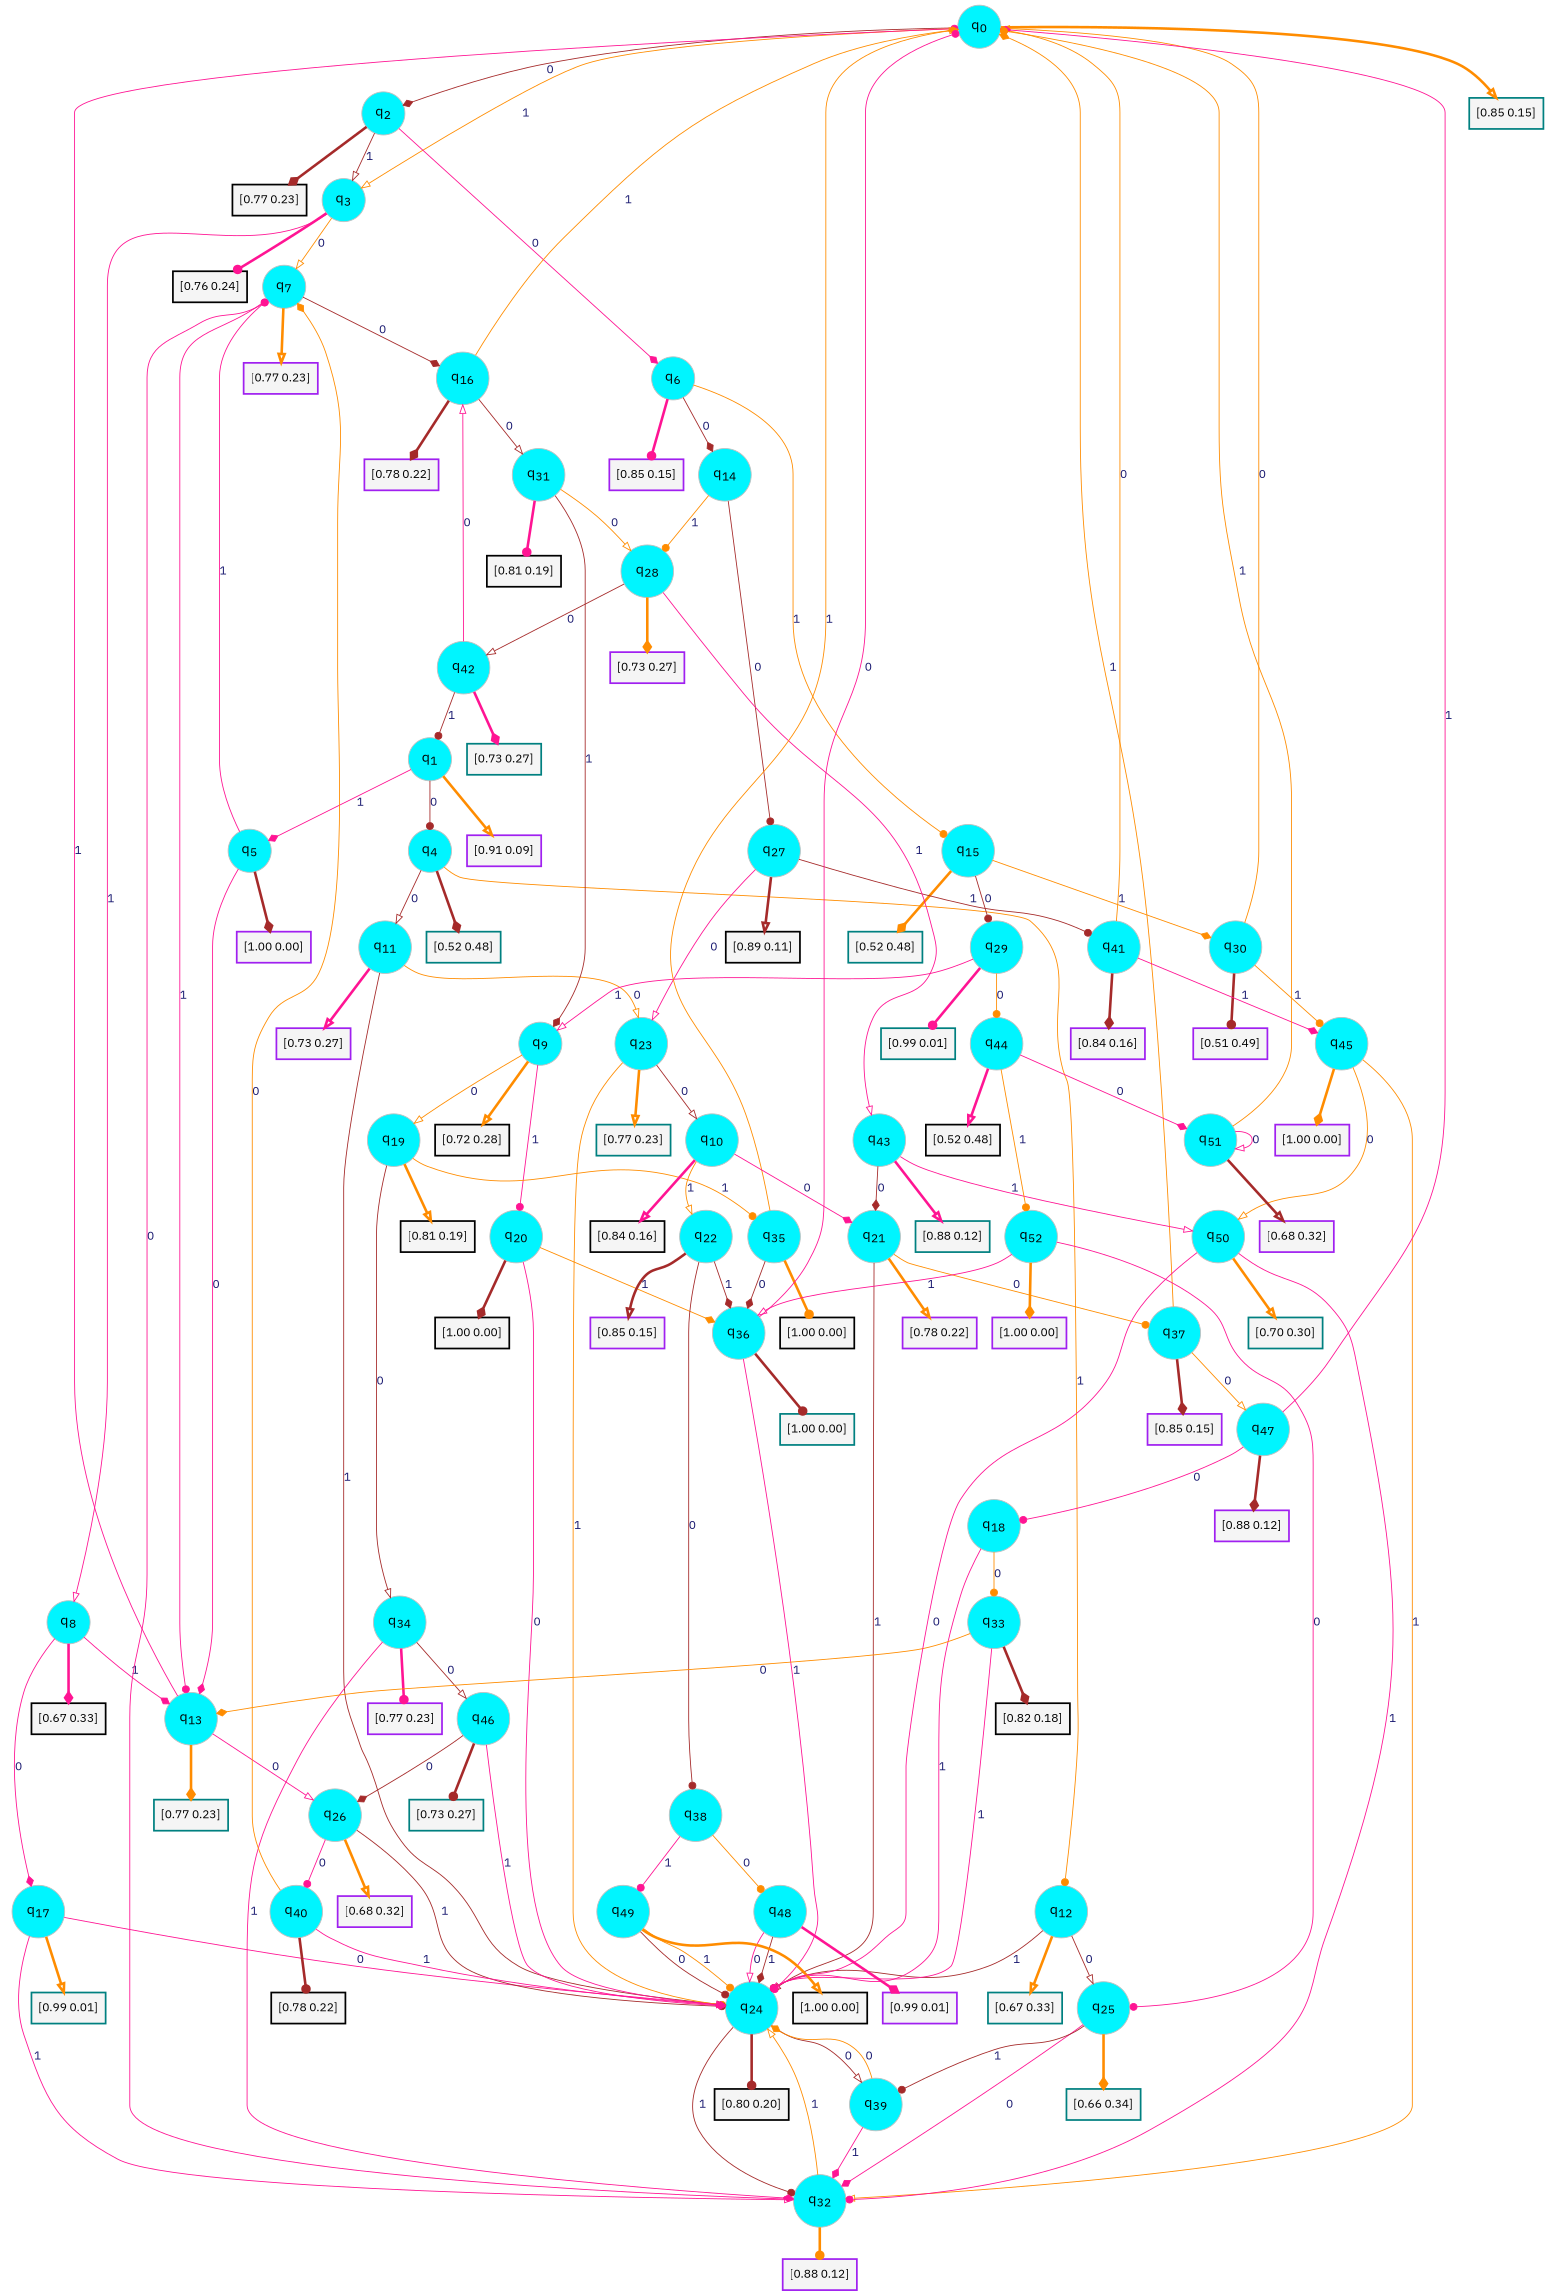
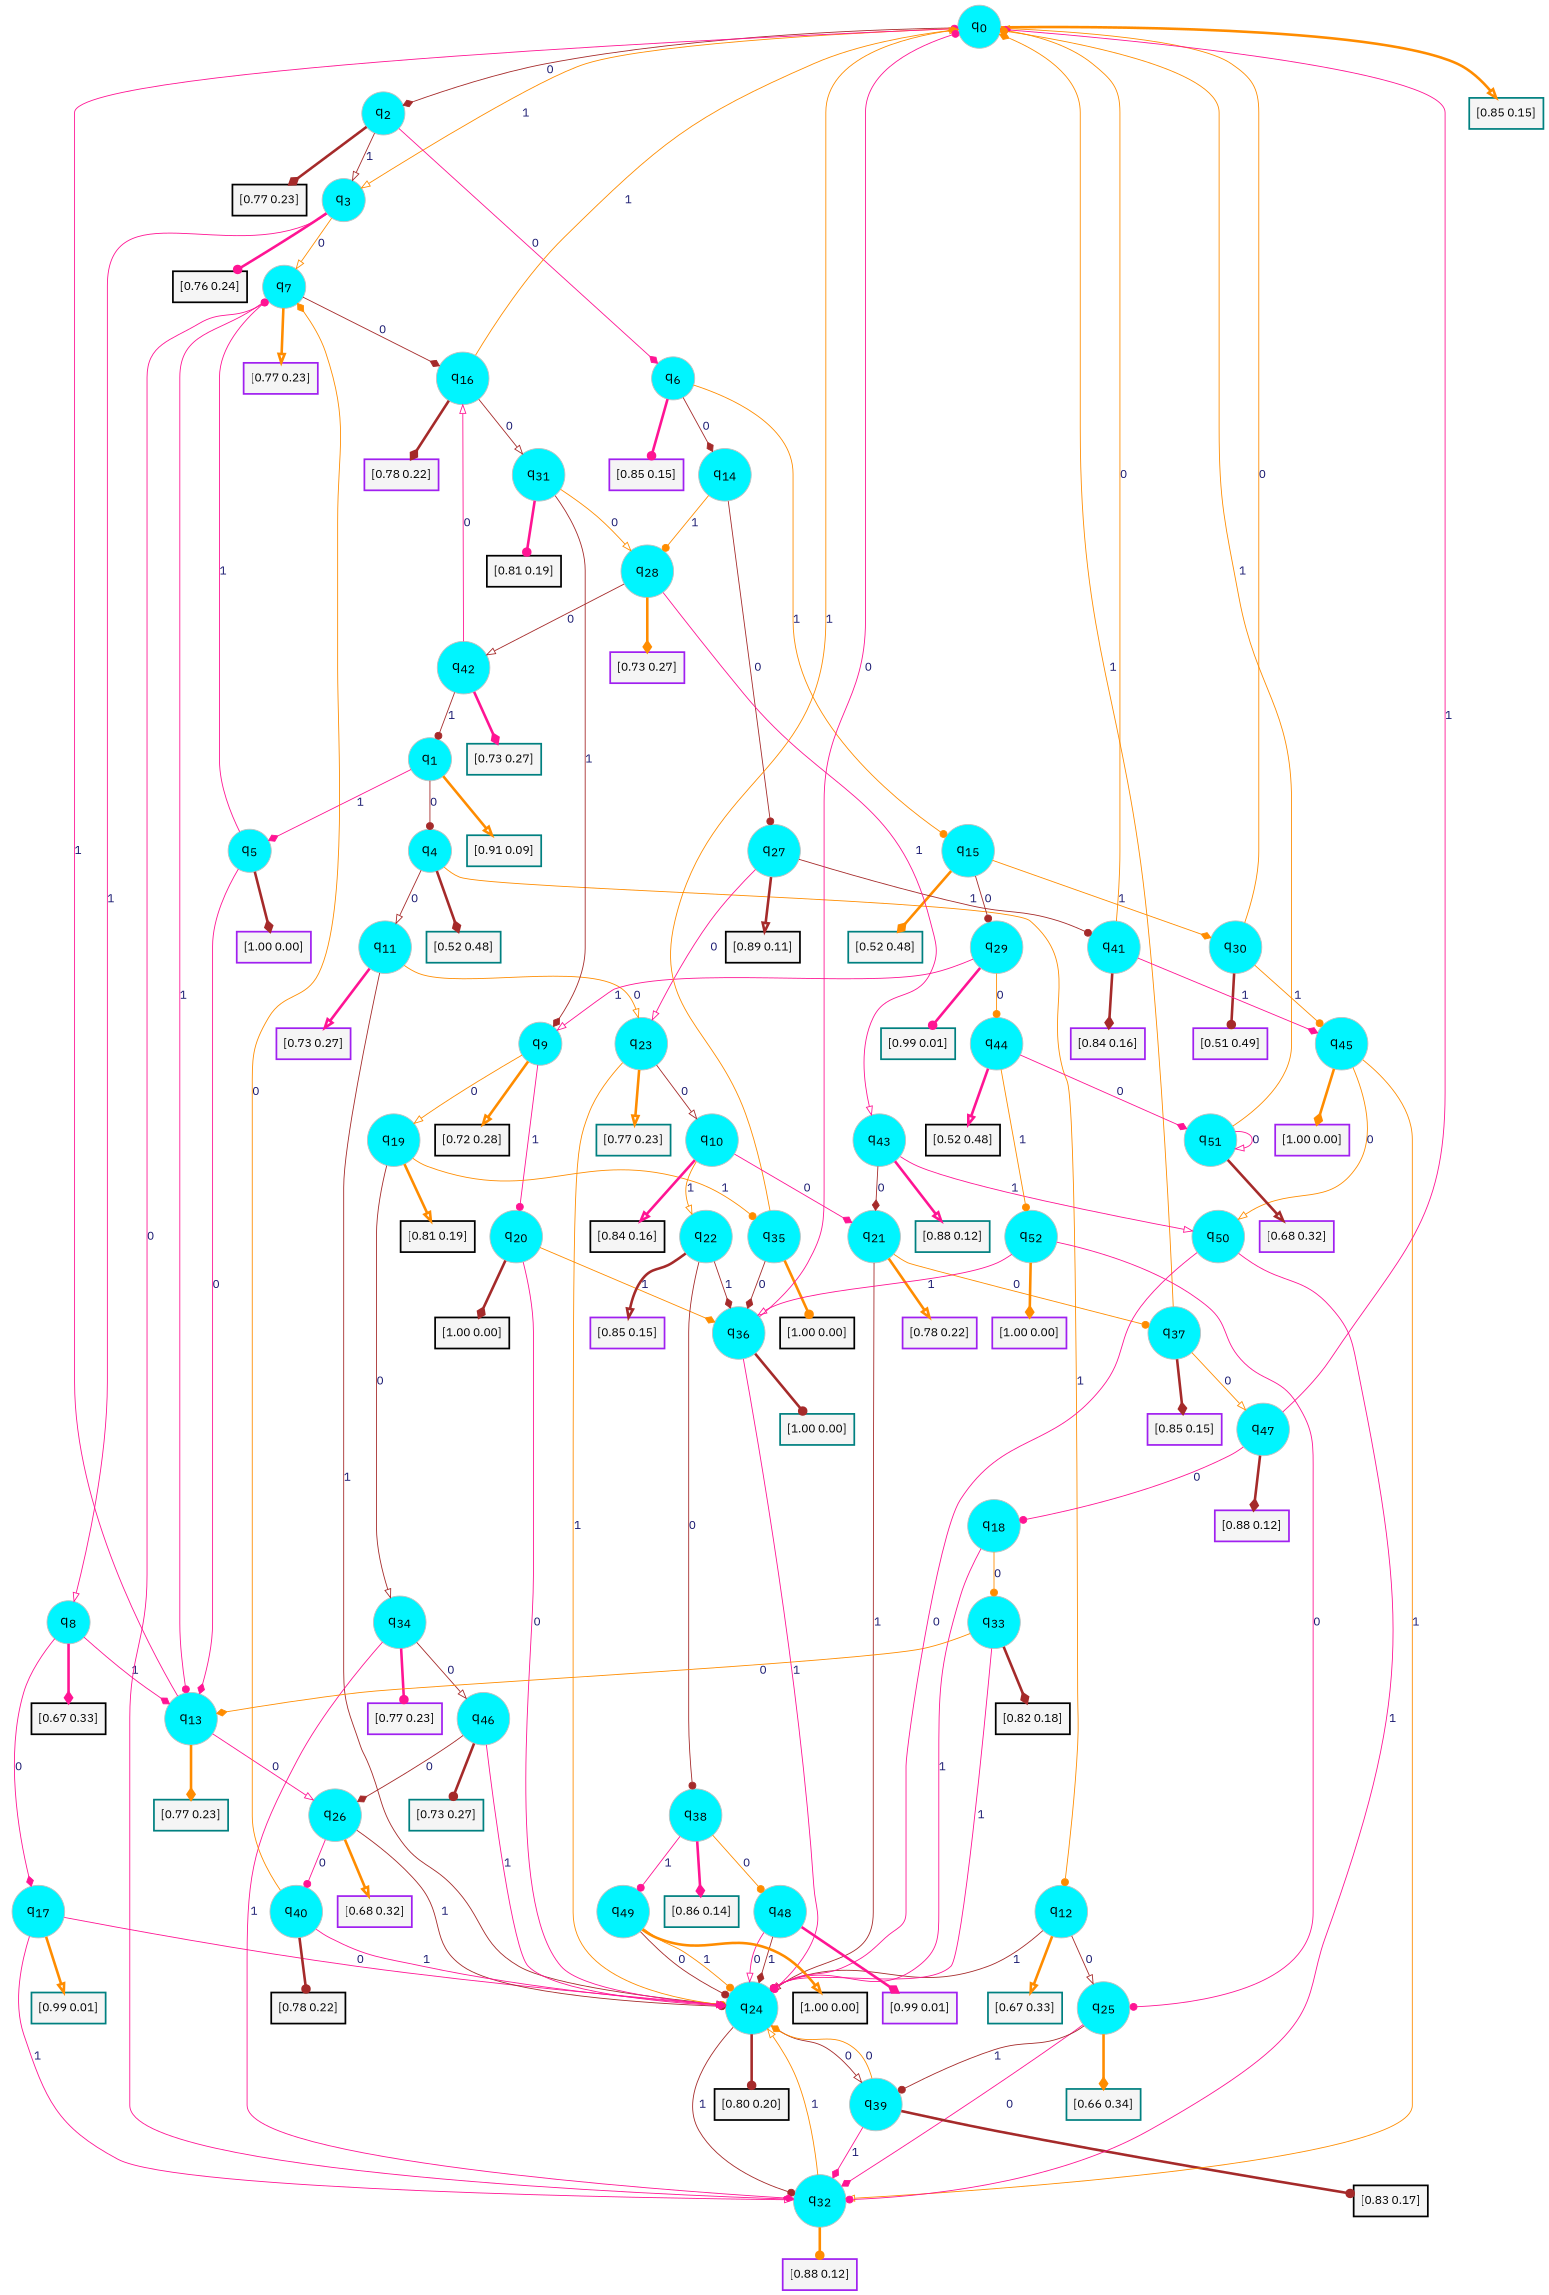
(504, 851) -> (504, 851)
(1286, 1333) -> none
none -> (702, 1912)
none -> (1391, 2201)
